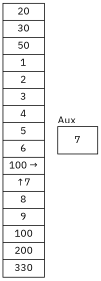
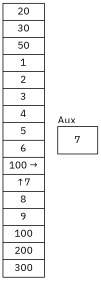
(24, 268) -> (24, 268)
